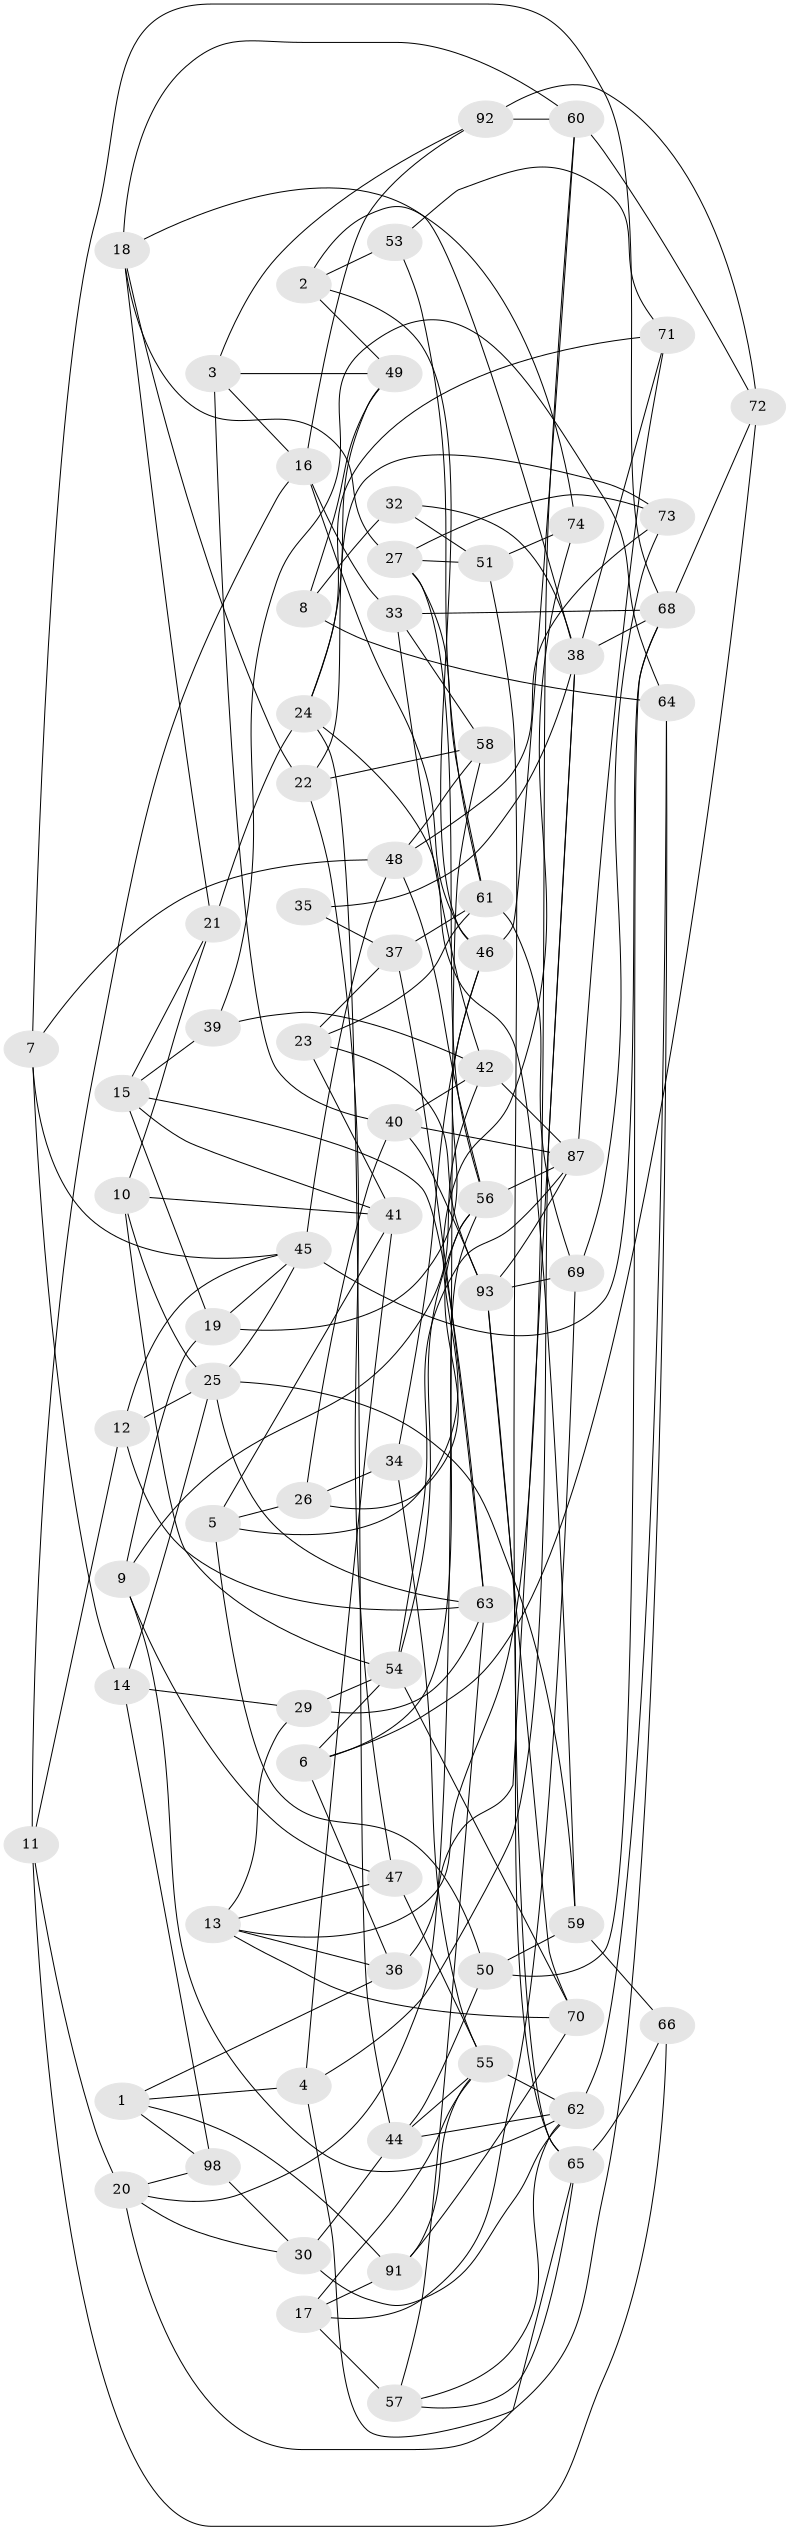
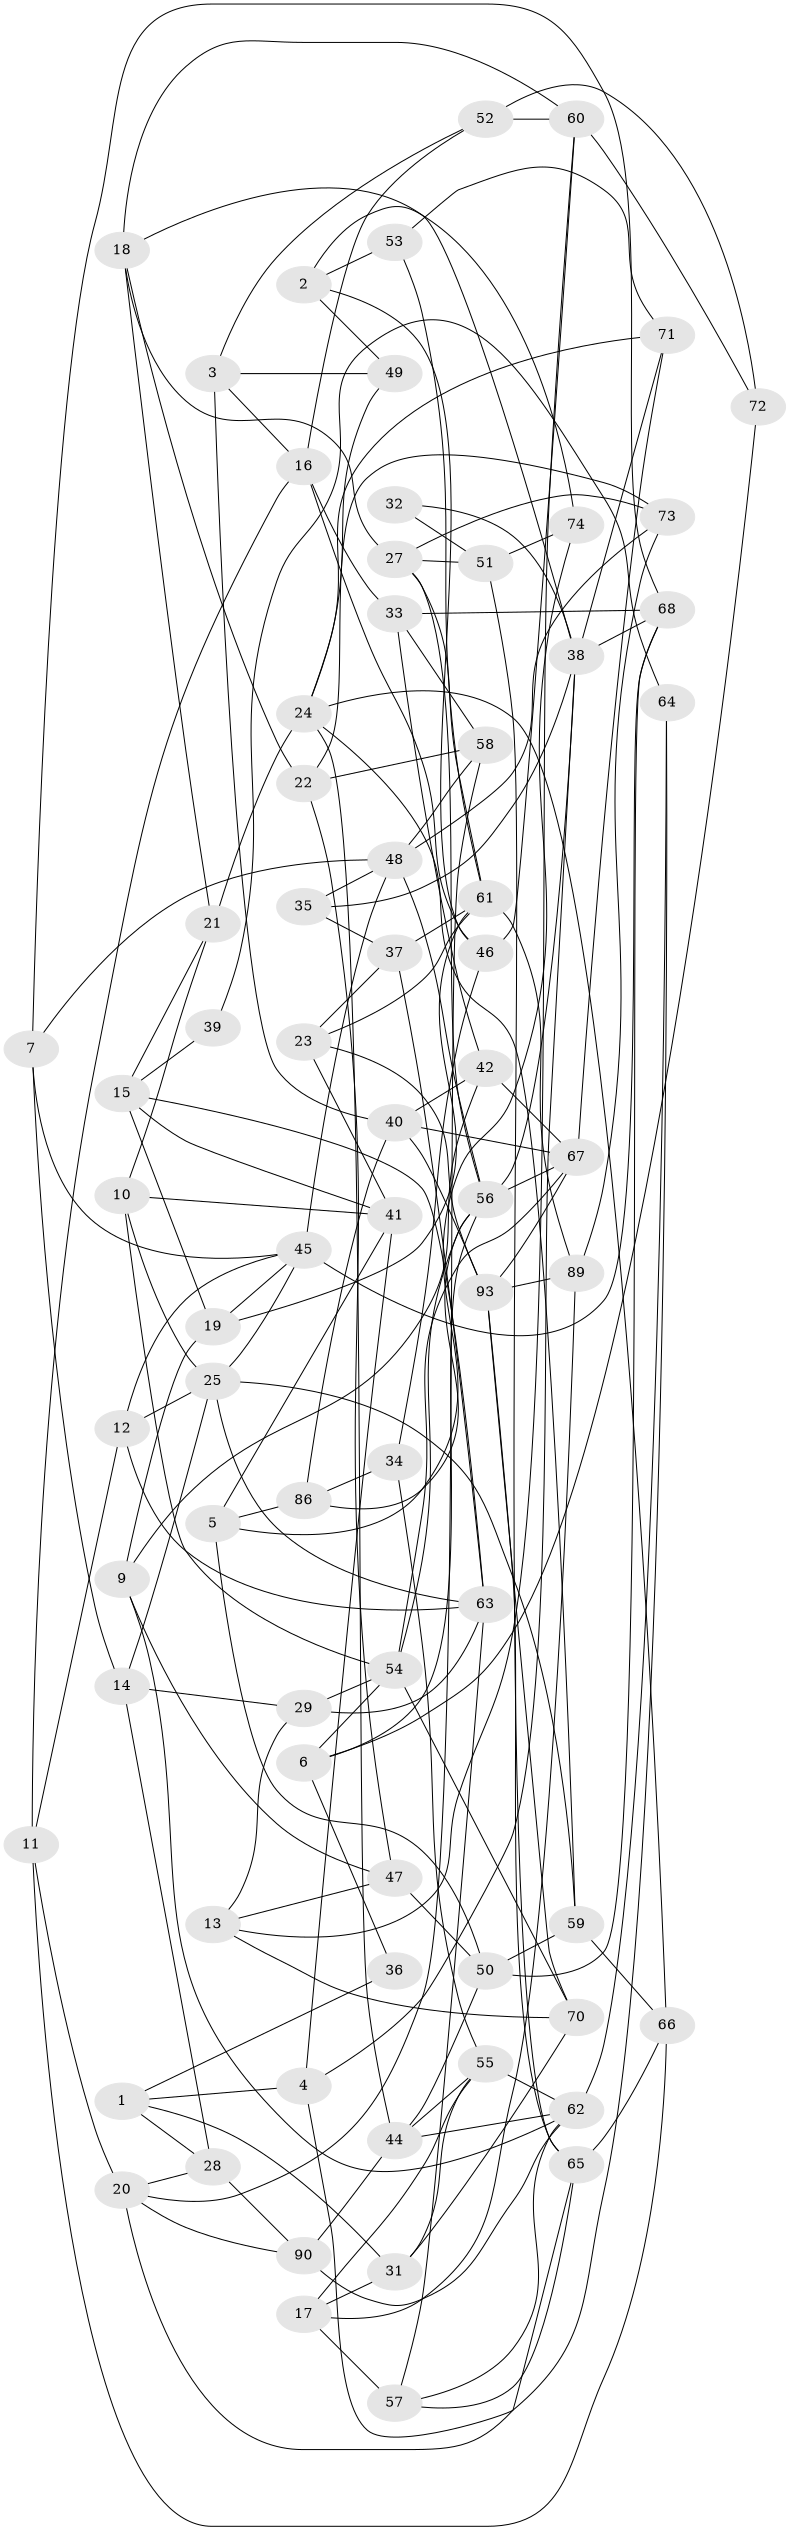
(486, 119) -> (486, 119)
(713, 508) -> none
(304, 609) -> none
none -> (353, 882)
(370, 1024) -> none
(577, 1157) -> (577, 1157)
none -> (616, 1223)
(577, 1273) -> (577, 1273)
(419, 1279) -> (424, 1240)
(538, 1333) -> (552, 959)
(304, 1500) -> (304, 1500)
(304, 1948) -> none
(437, 1963) -> (428, 1912)
(213, 2167) -> (213, 2167)
(304, 2256) -> (304, 2256)
(395, 2272) -> (395, 2272)
